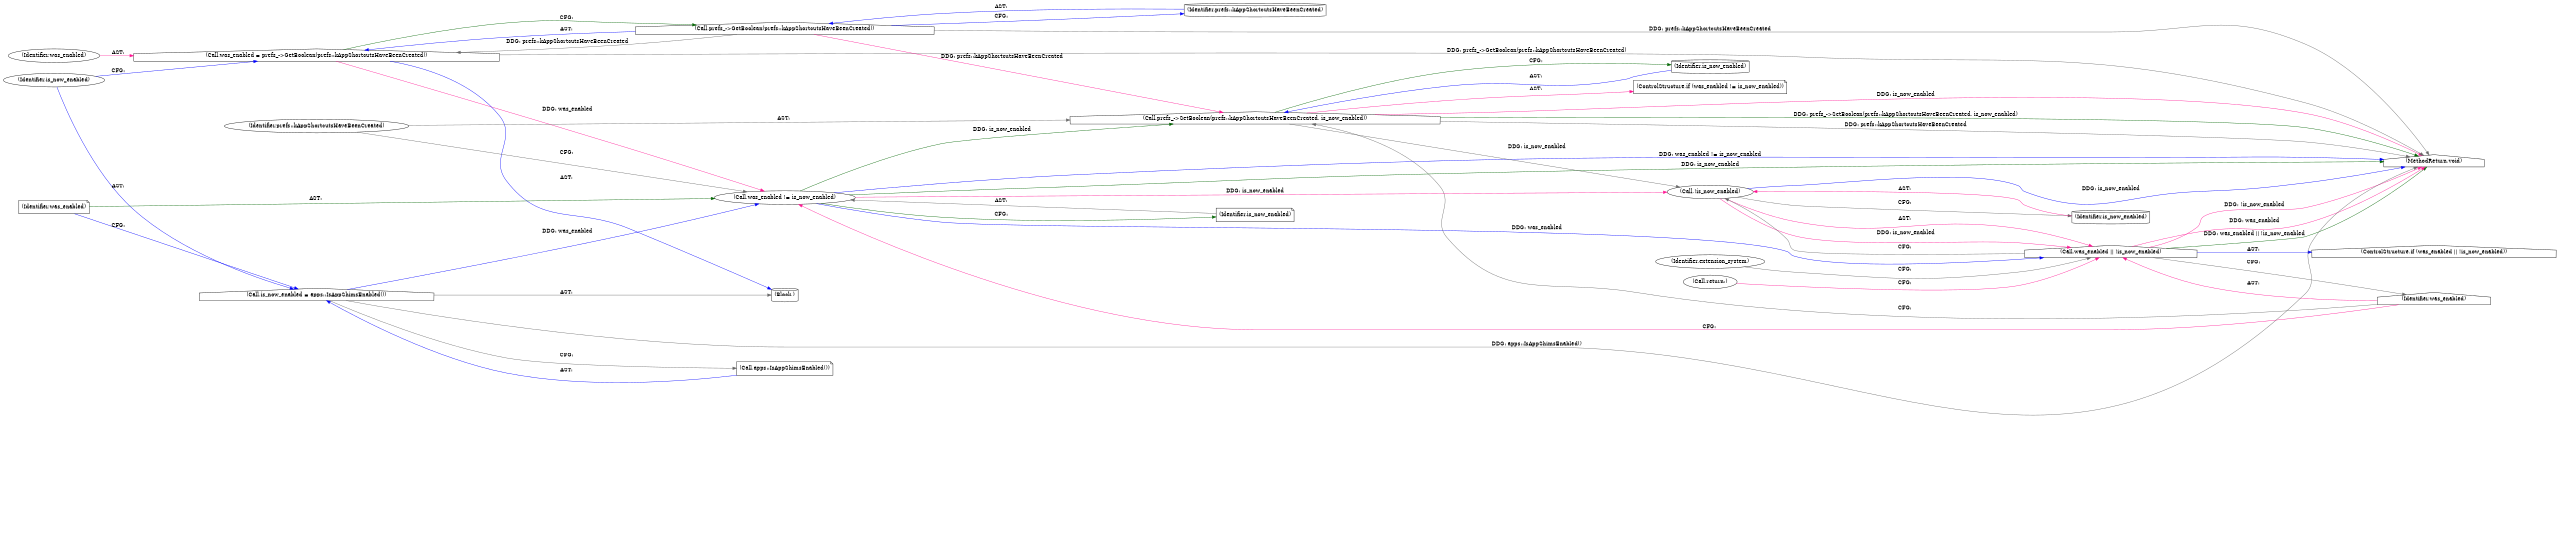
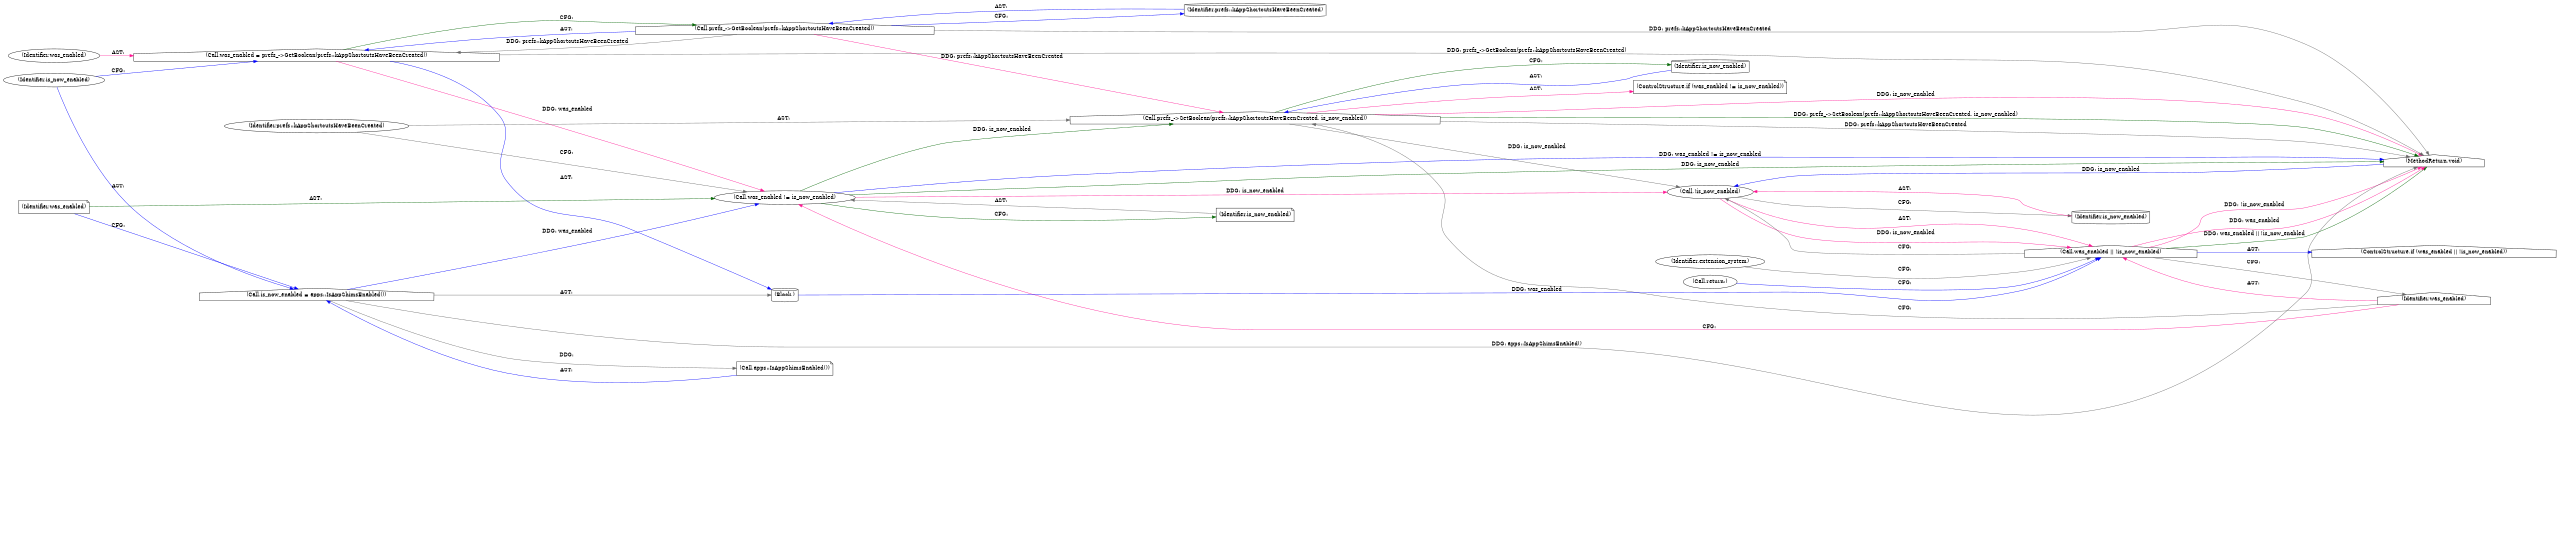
(2073, 204) -> (2061, 173)
(1429, 230) -> (1452, 293)
(1918, 290) -> (1918, 290)
(567, 355) -> (567, 355)
